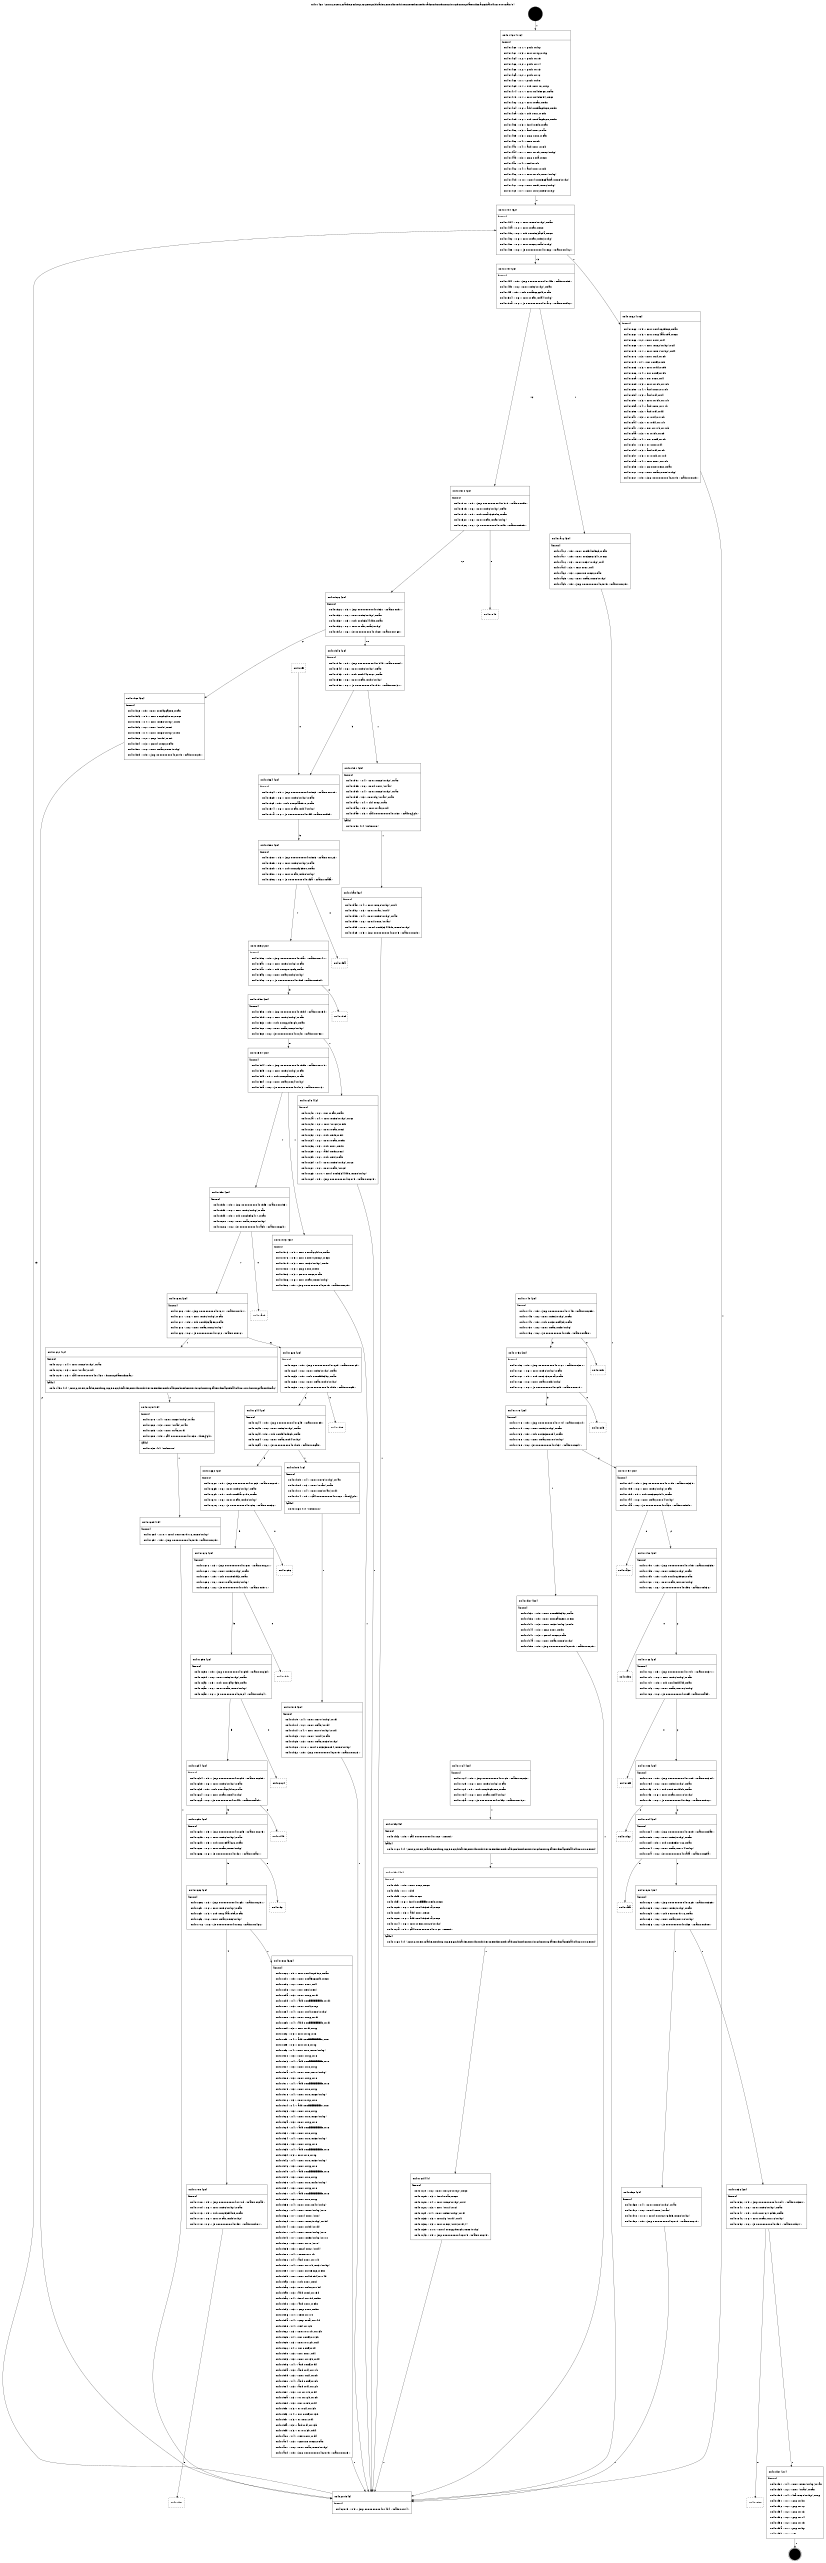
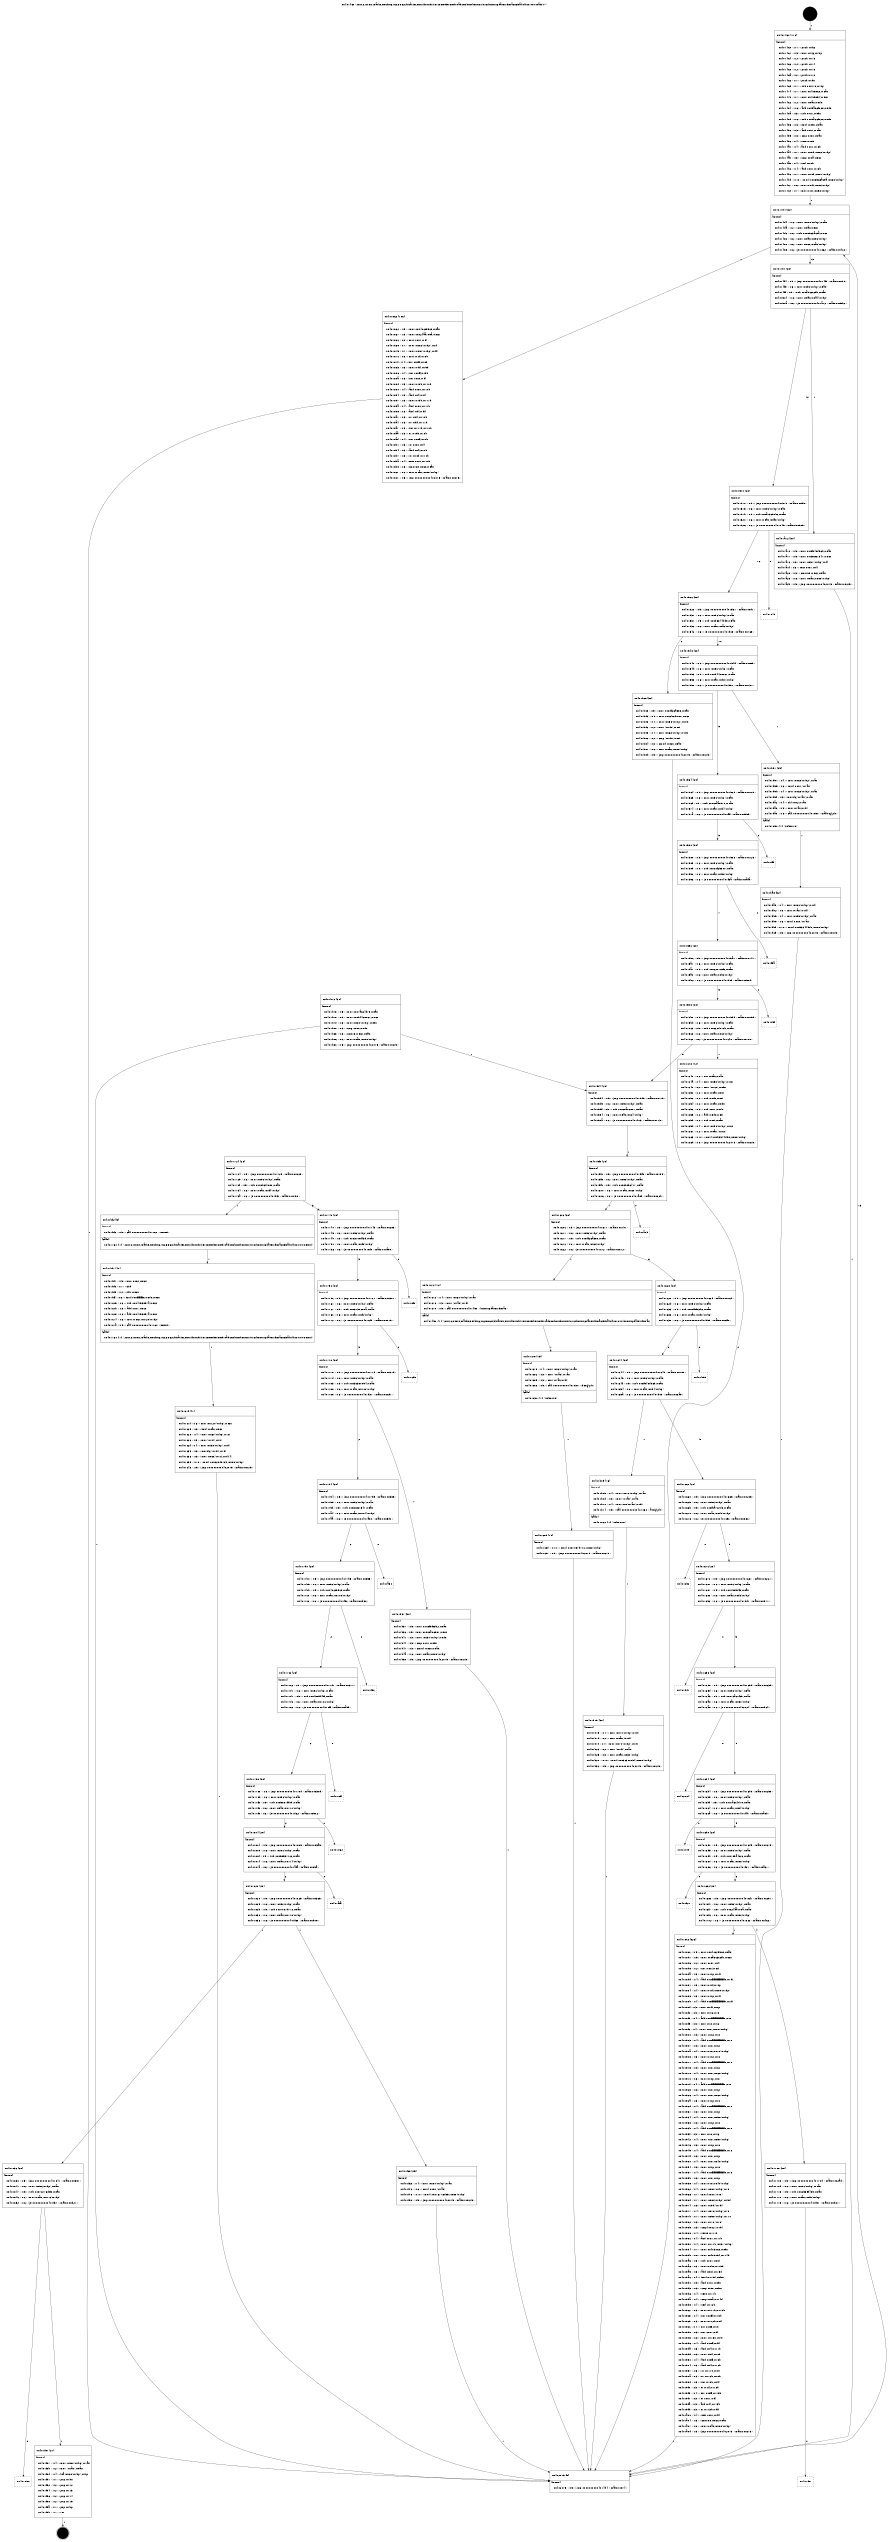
(299, 723) -> (757, 836)
(291, 1163) -> (493, 1062)
none -> (311, 1205)
(372, 1836) -> none
